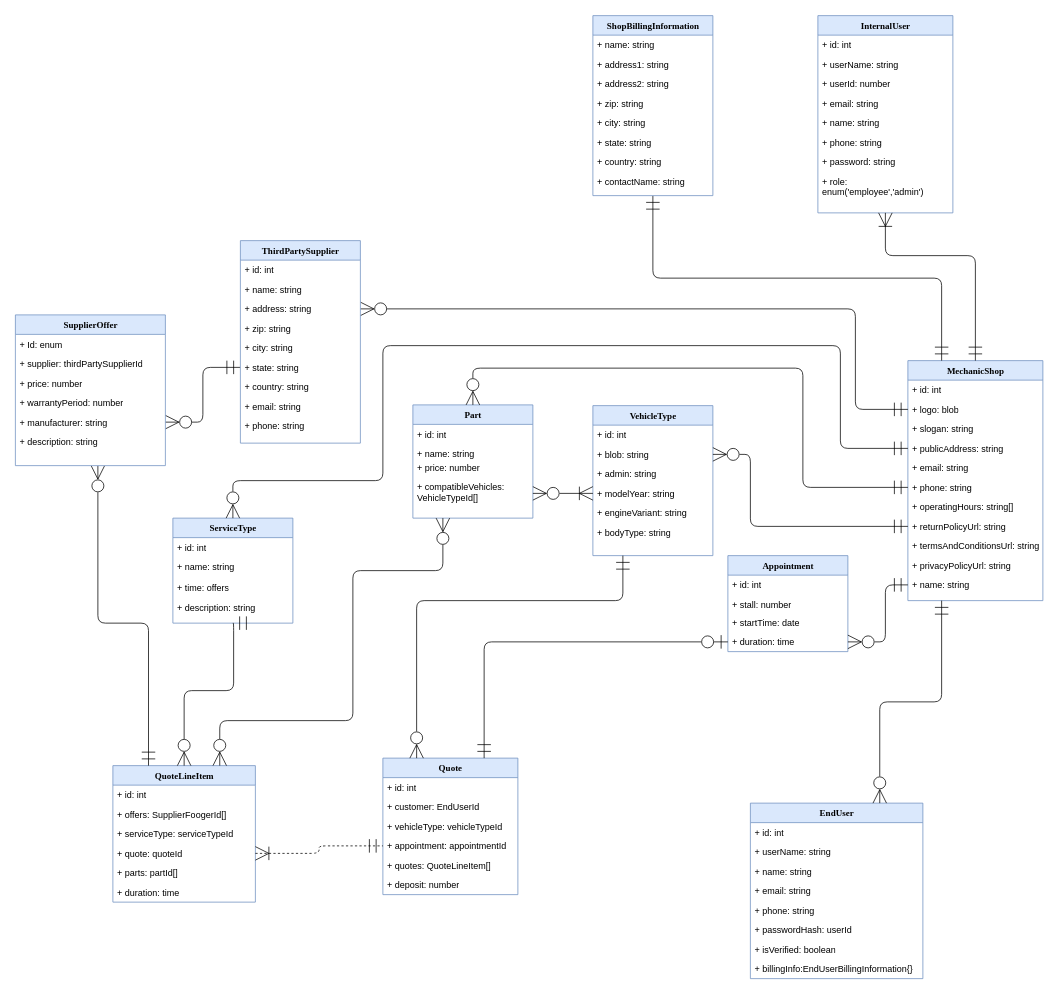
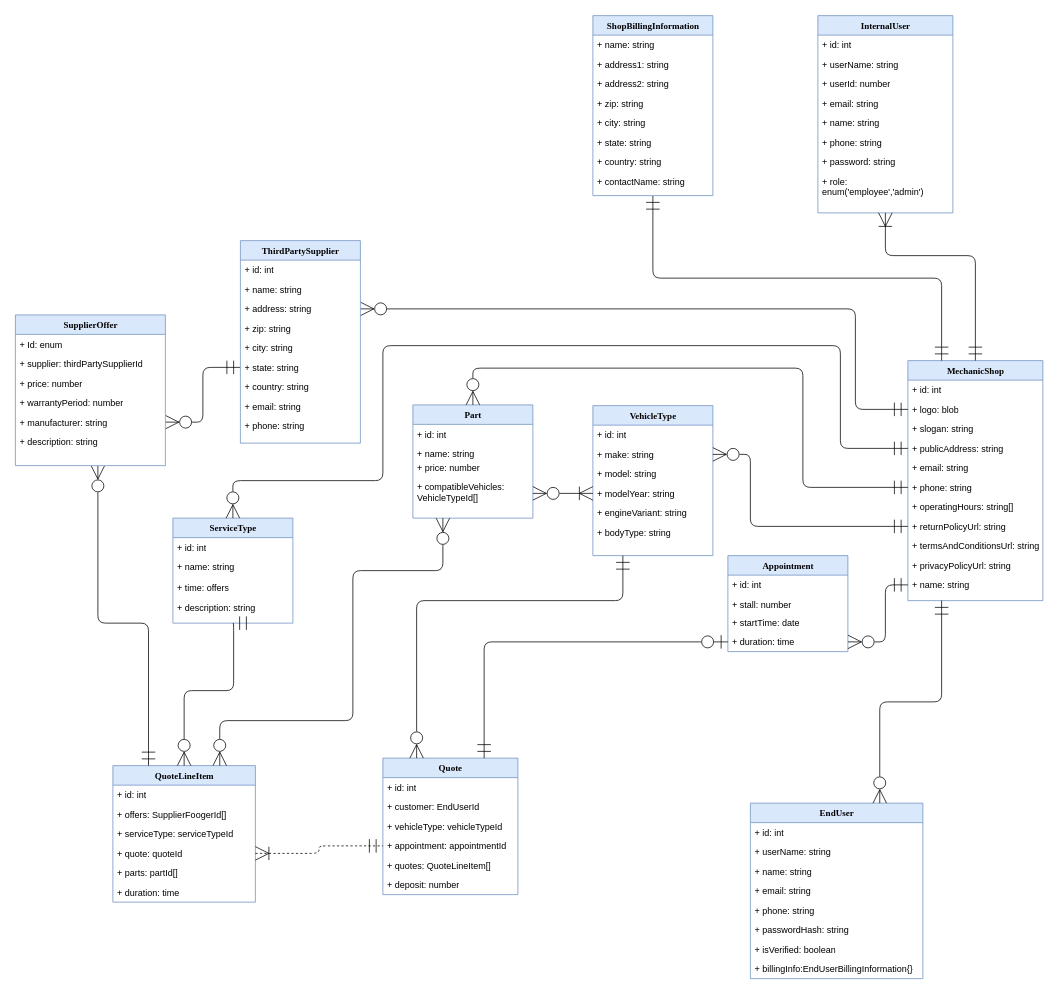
(627, 455) -> (628, 455)
(629, 475) -> (629, 475)
(807, 931) -> (806, 931)
